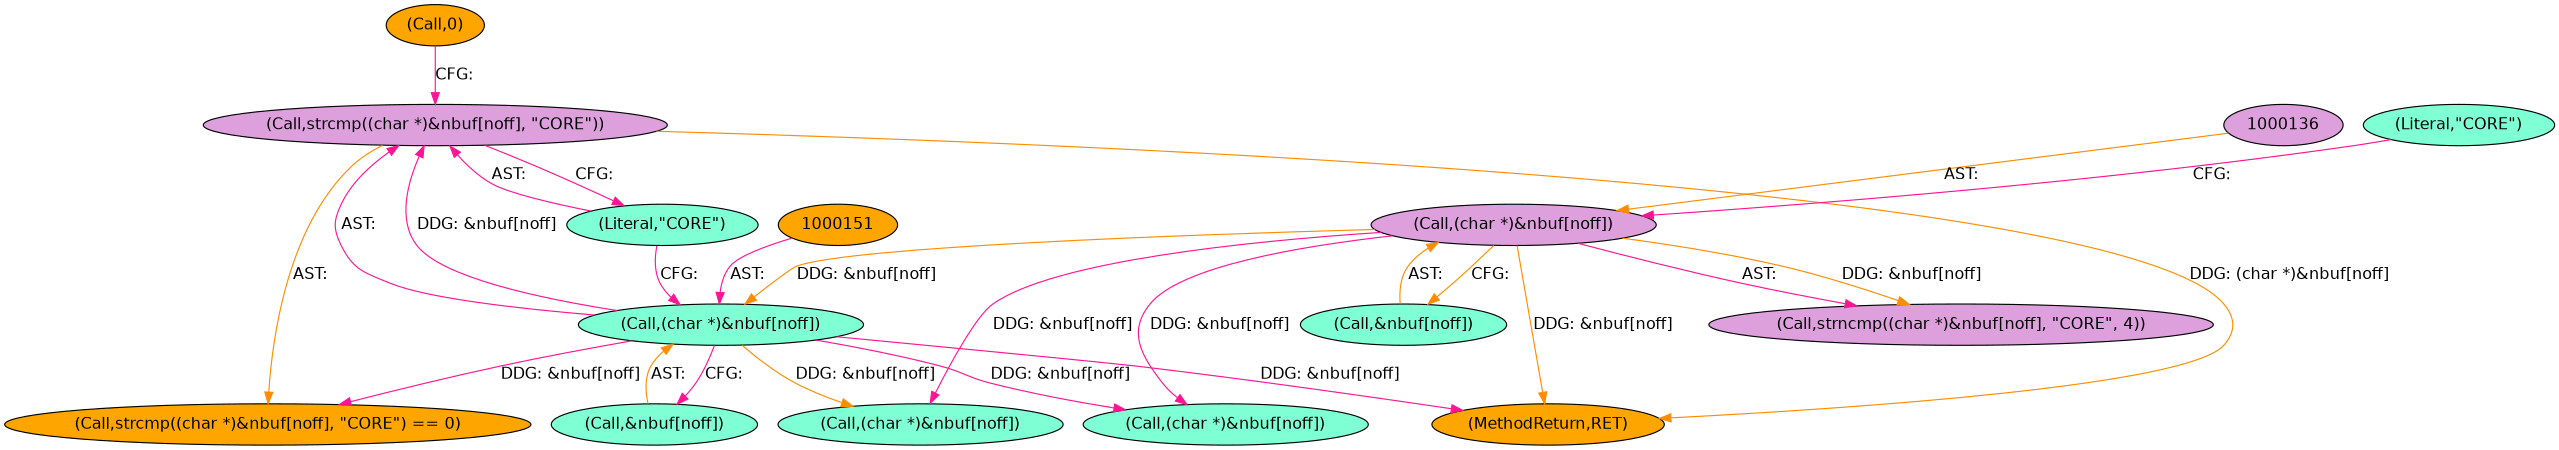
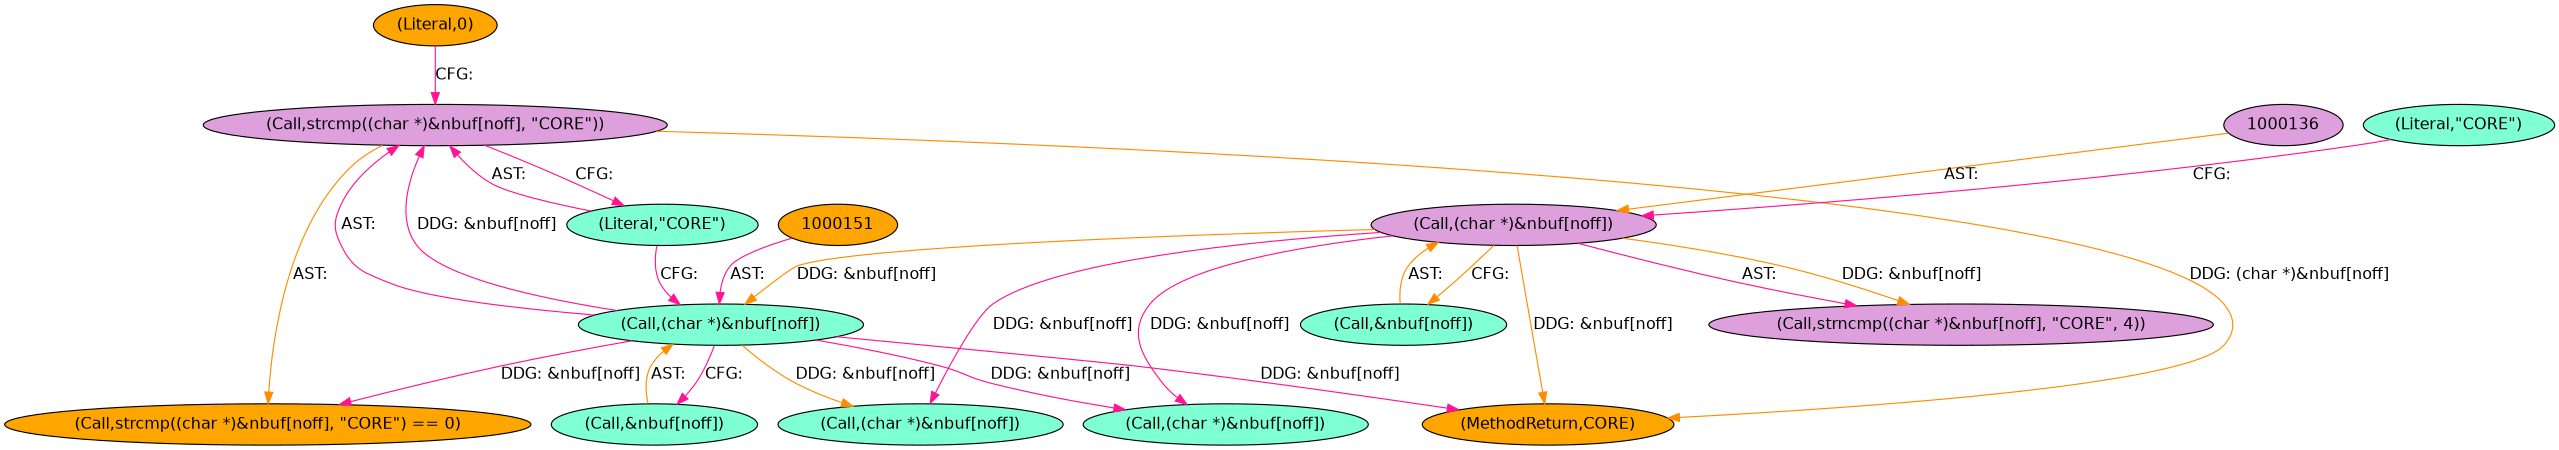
(435, 25) -> (435, 25)
(1548, 424) -> (1548, 424)
